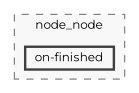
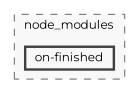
(70, 26) -> (70, 26)
